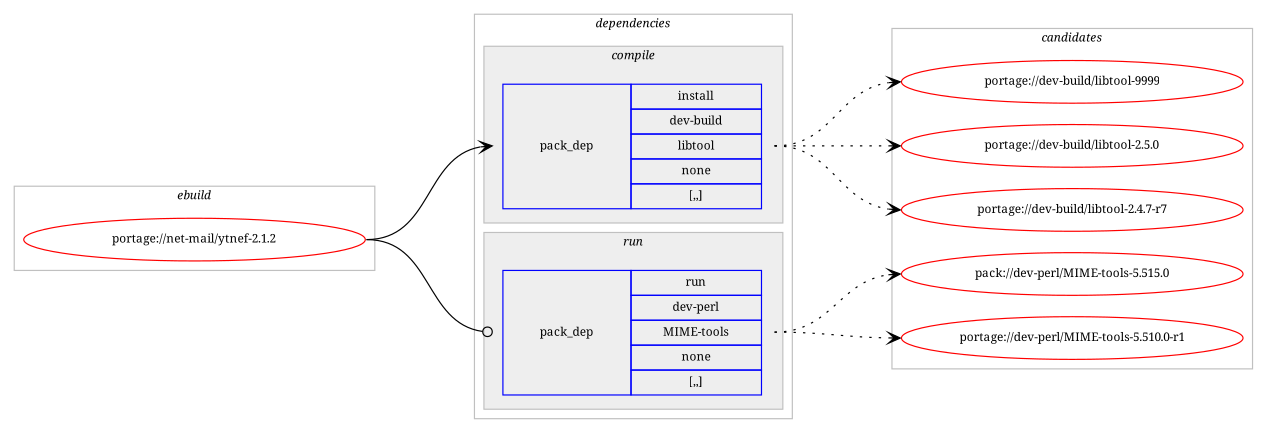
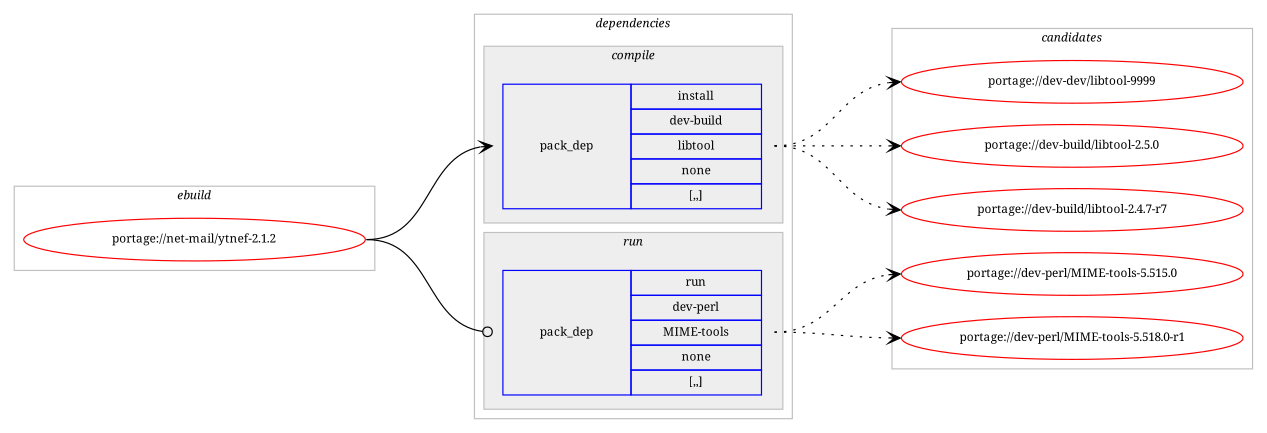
(1072, 82) -> (1072, 82)
(1072, 274) -> (1072, 274)
(1072, 338) -> (1072, 338)
